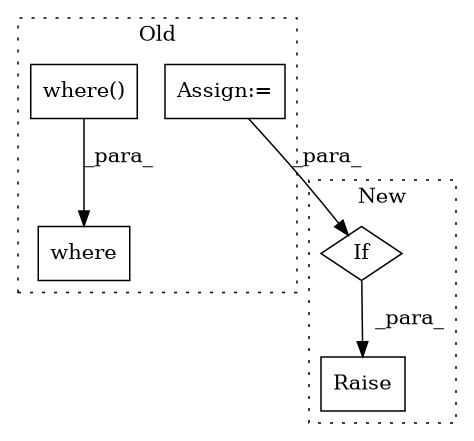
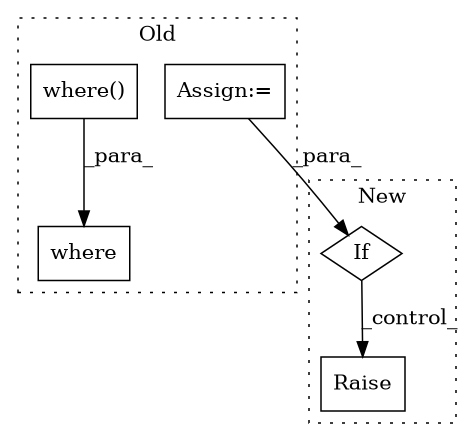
(410, 319) -> (410, 319)
